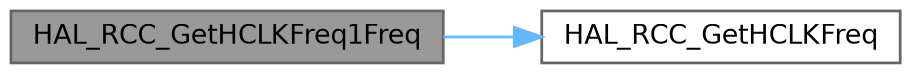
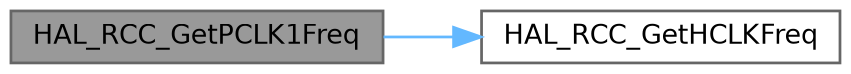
(227, 37) -> (197, 37)
